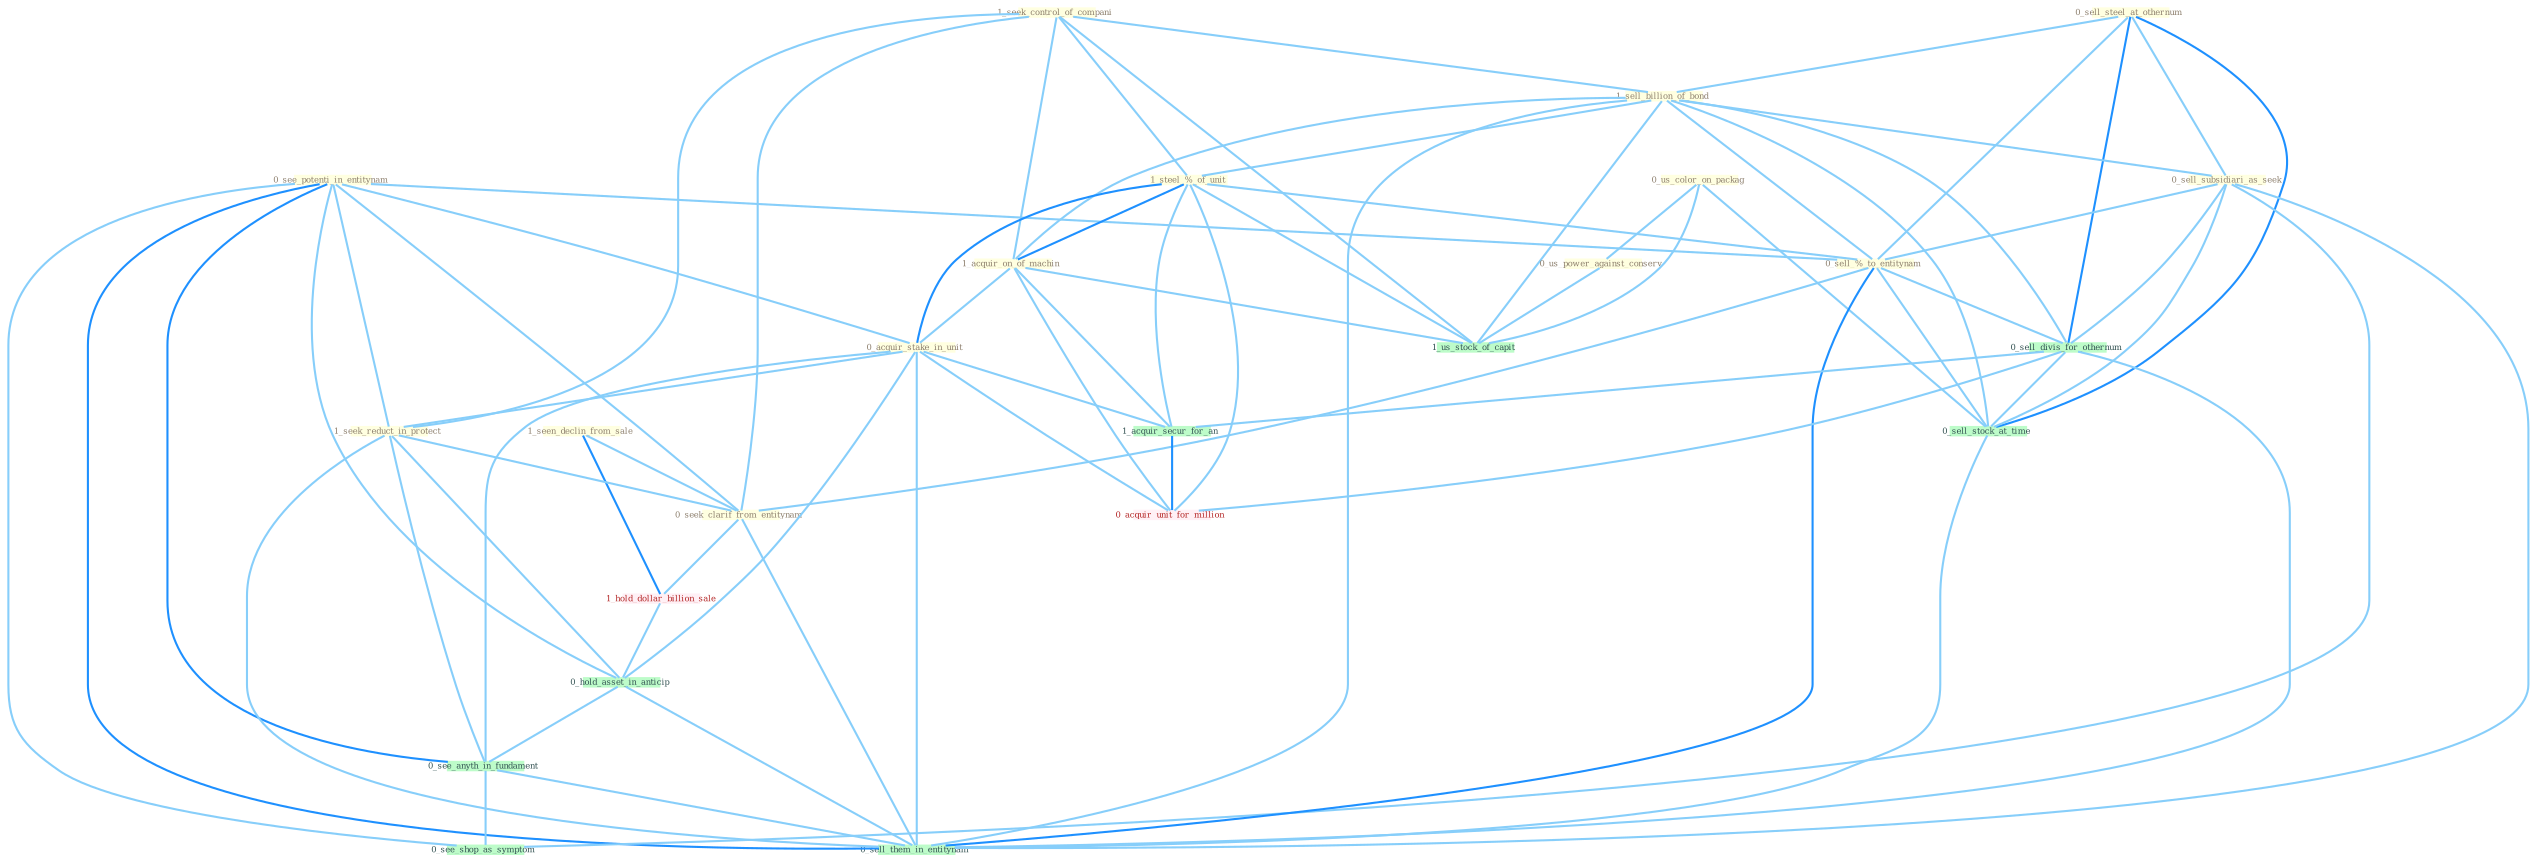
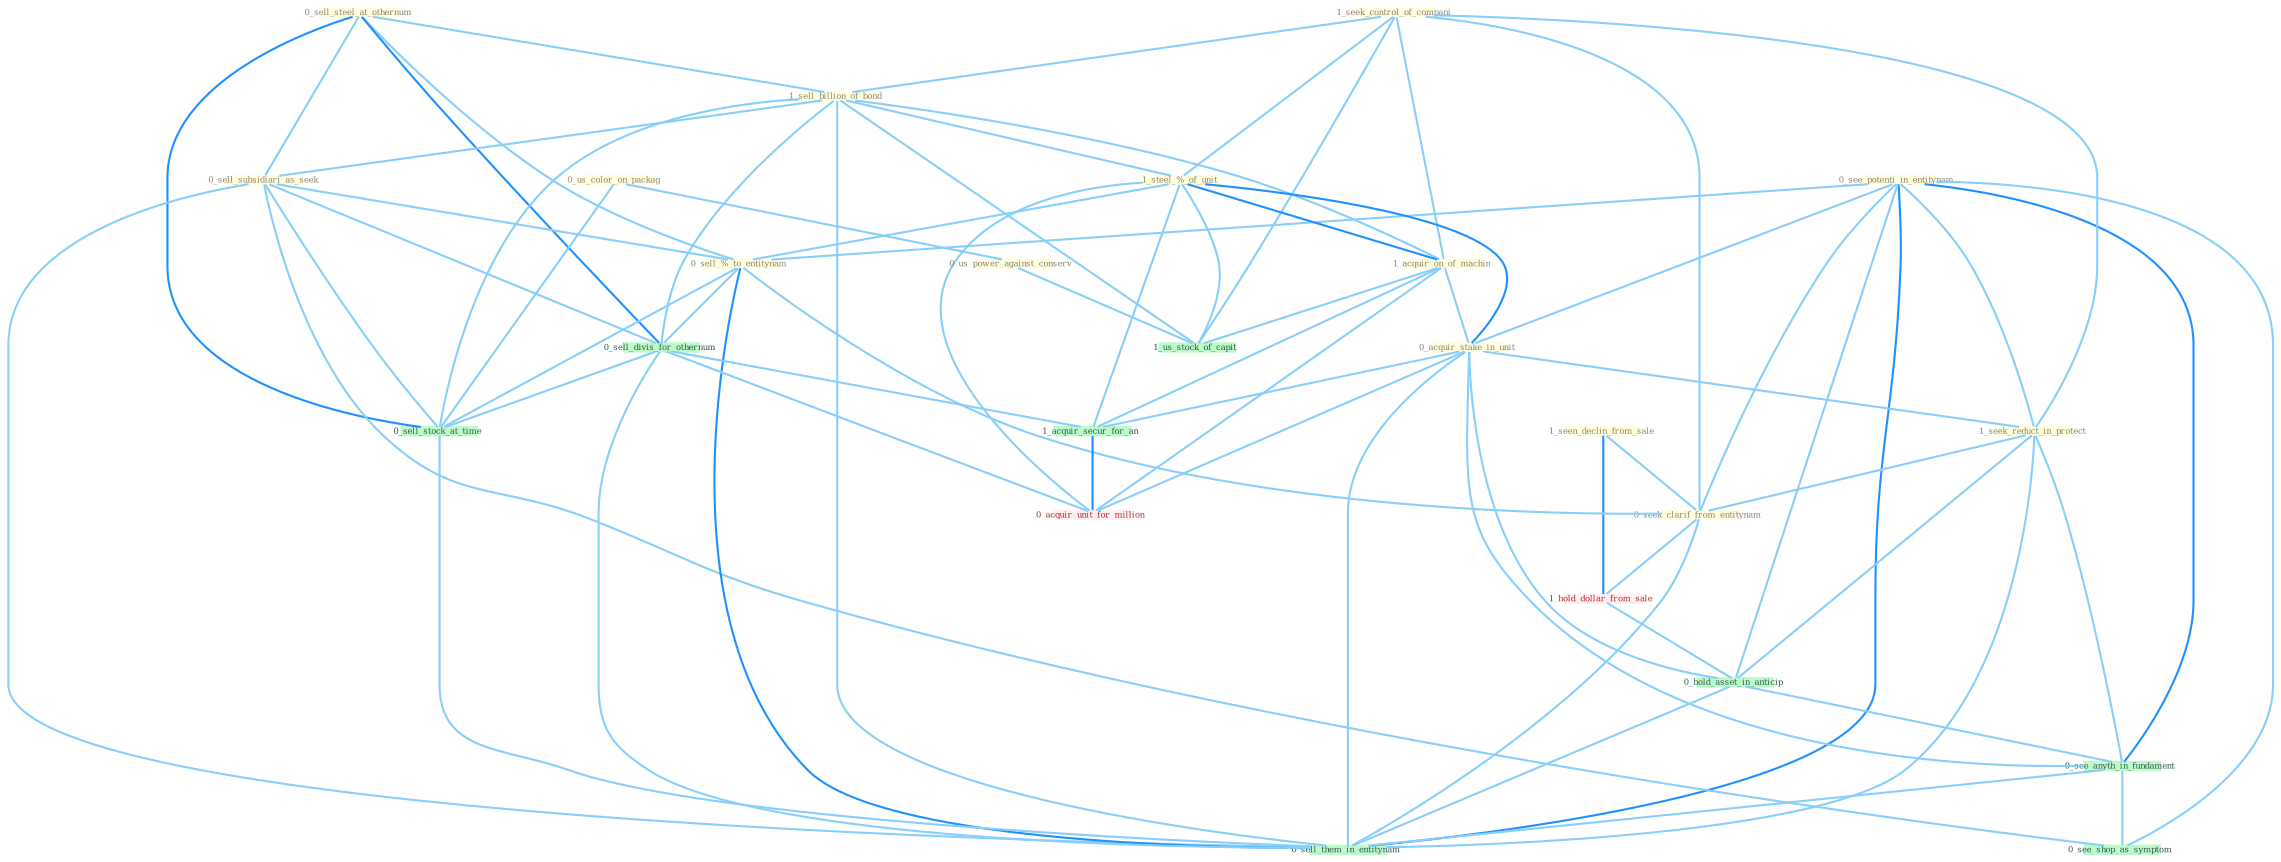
(1770, 180) -> none
(1621, 296) -> none
(661, 599) -> (1603, 599)
